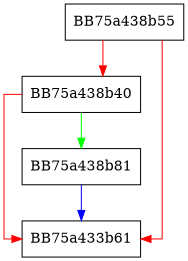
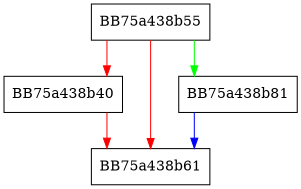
(81, 125) -> (194, 53)
(81, 239) -> (151, 167)
